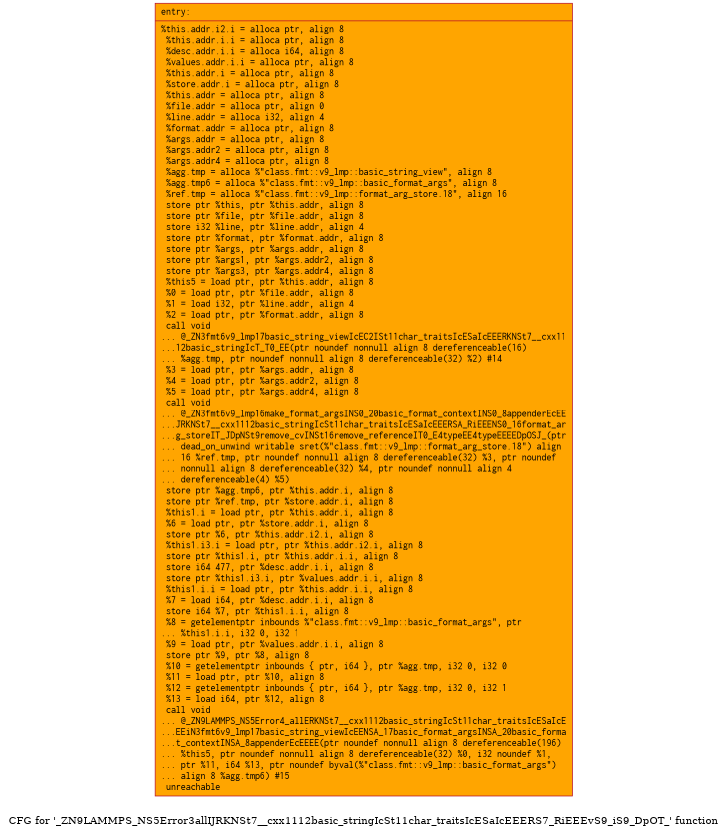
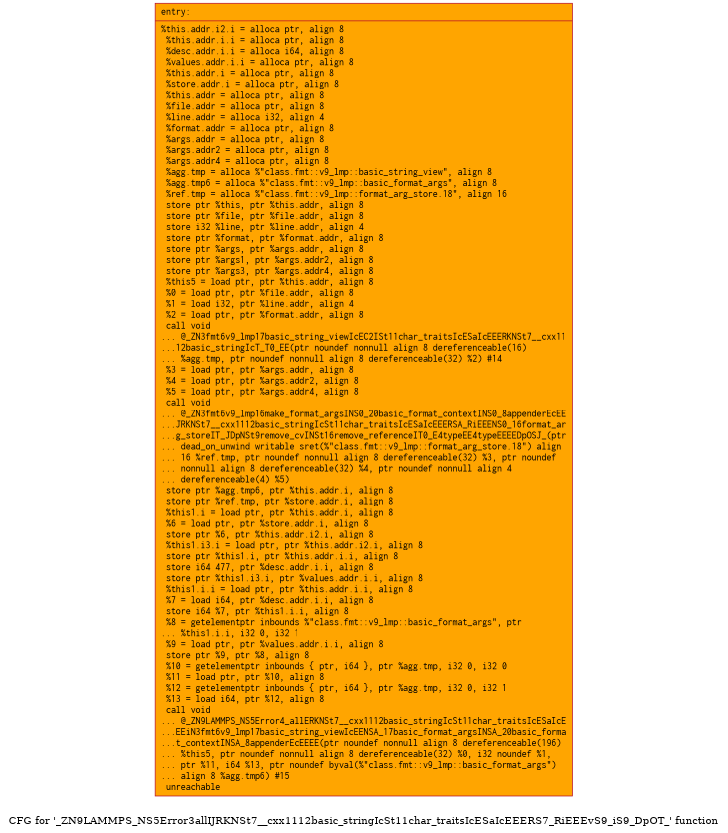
(243, 106) -> (243, 106)
